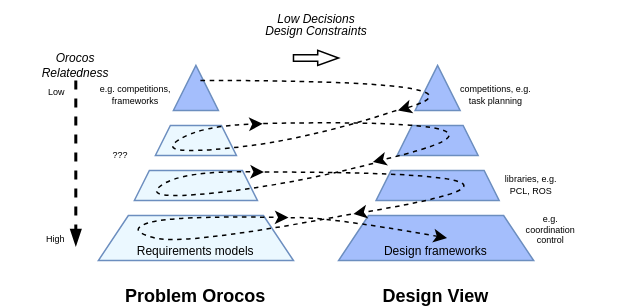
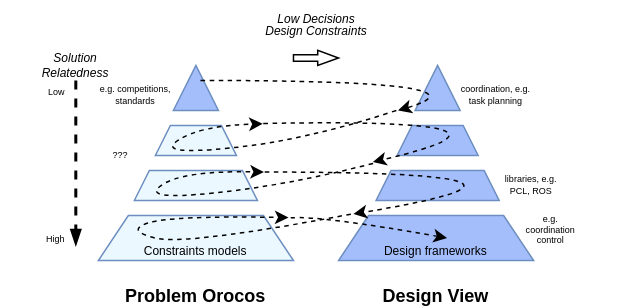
(76, 65) -> (76, 65)
(136, 95) -> (136, 95)
(496, 95) -> (496, 95)
(196, 252) -> (196, 252)
